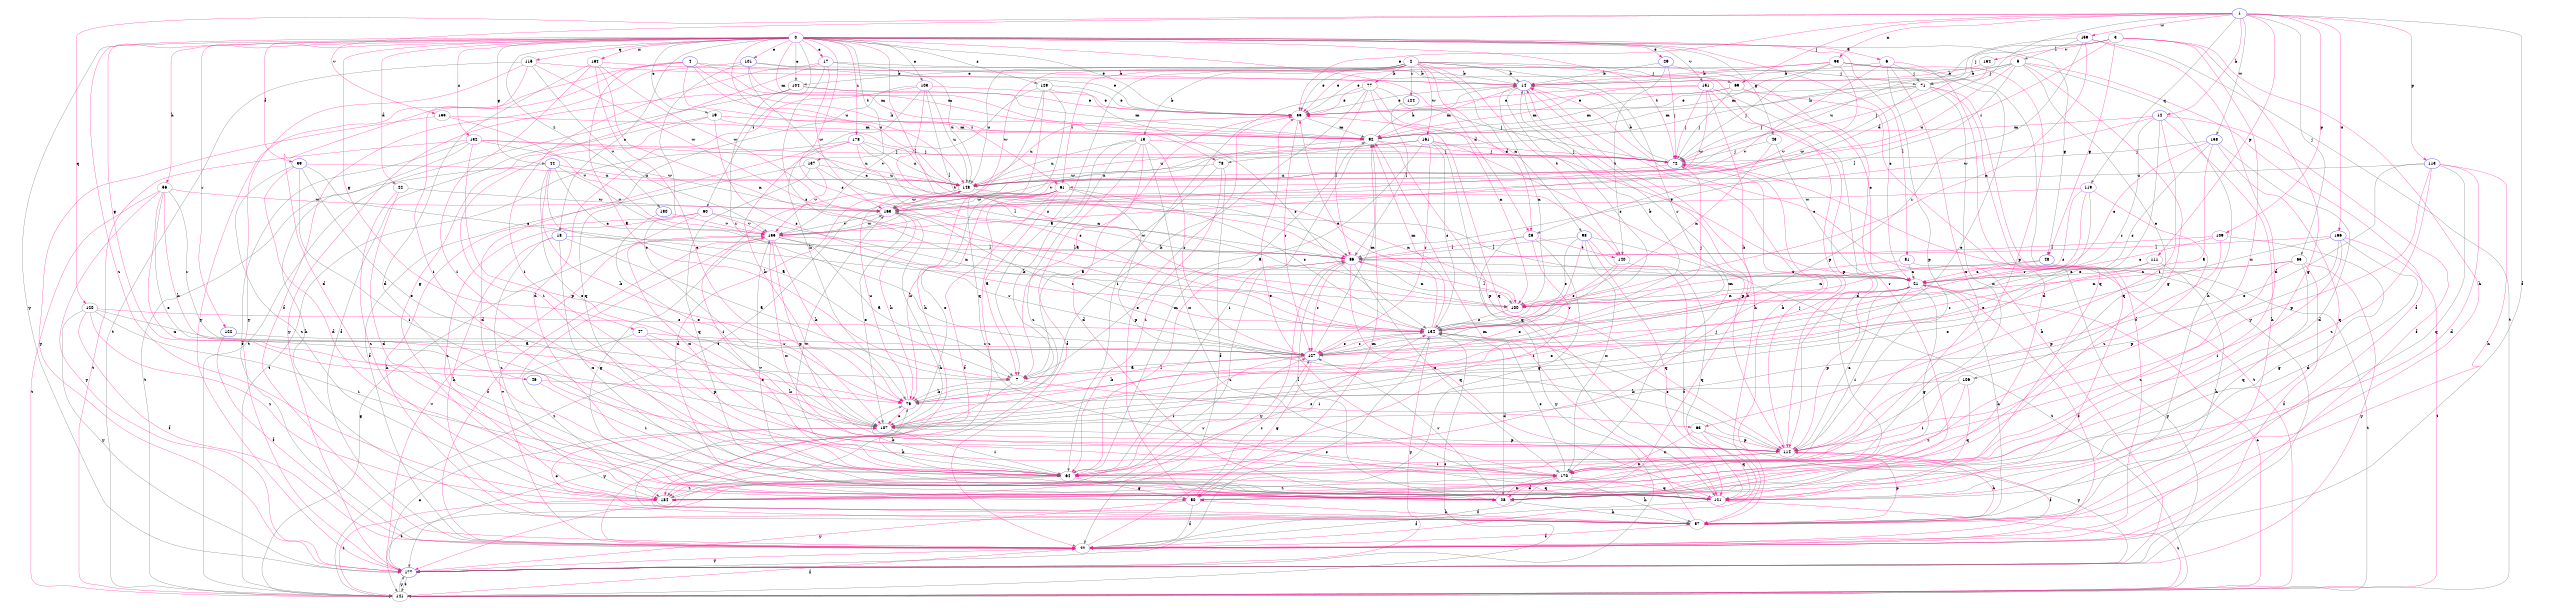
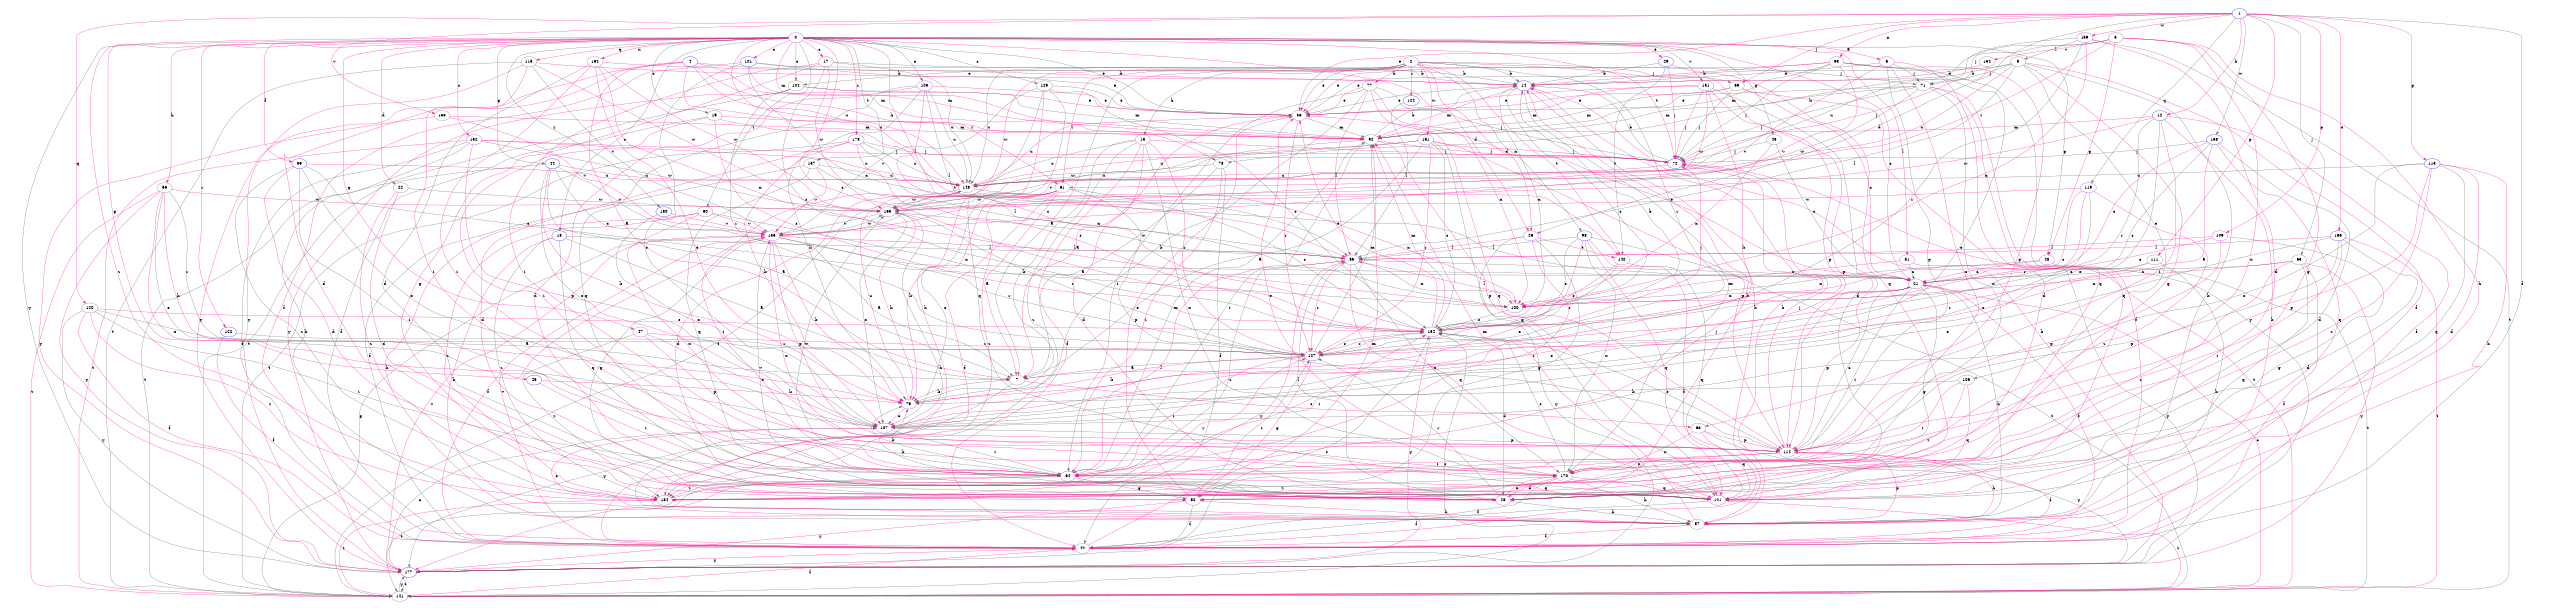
(2047, 260) -> (2047, 260)
(1890, 284) -> (1890, 284)
(593, 368) -> (593, 368)
